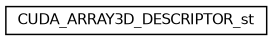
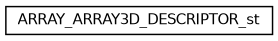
(136, 21) -> (139, 21)
